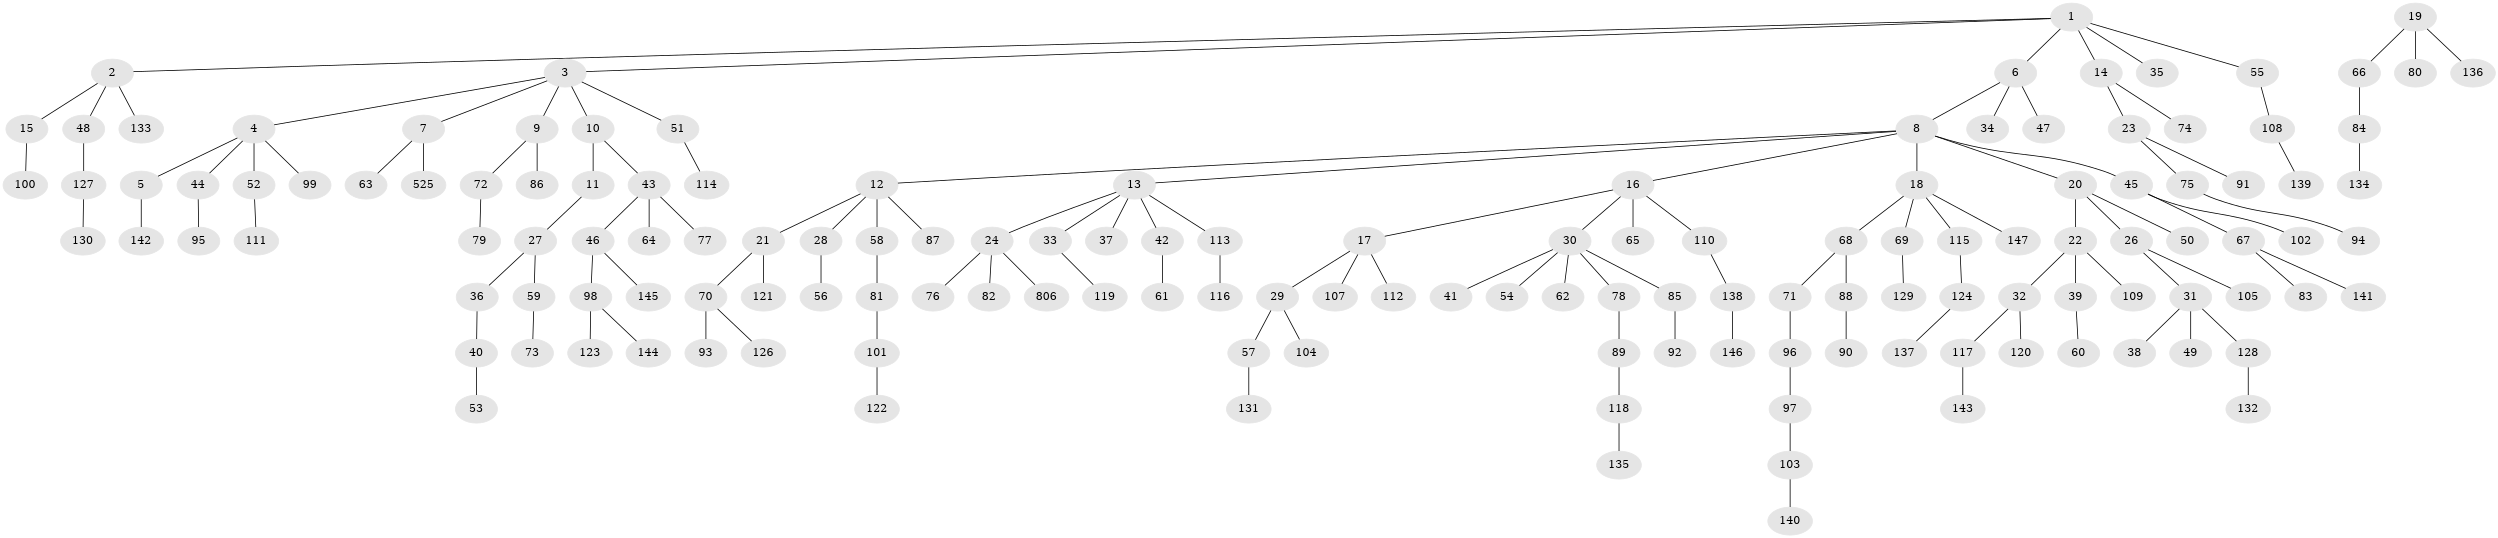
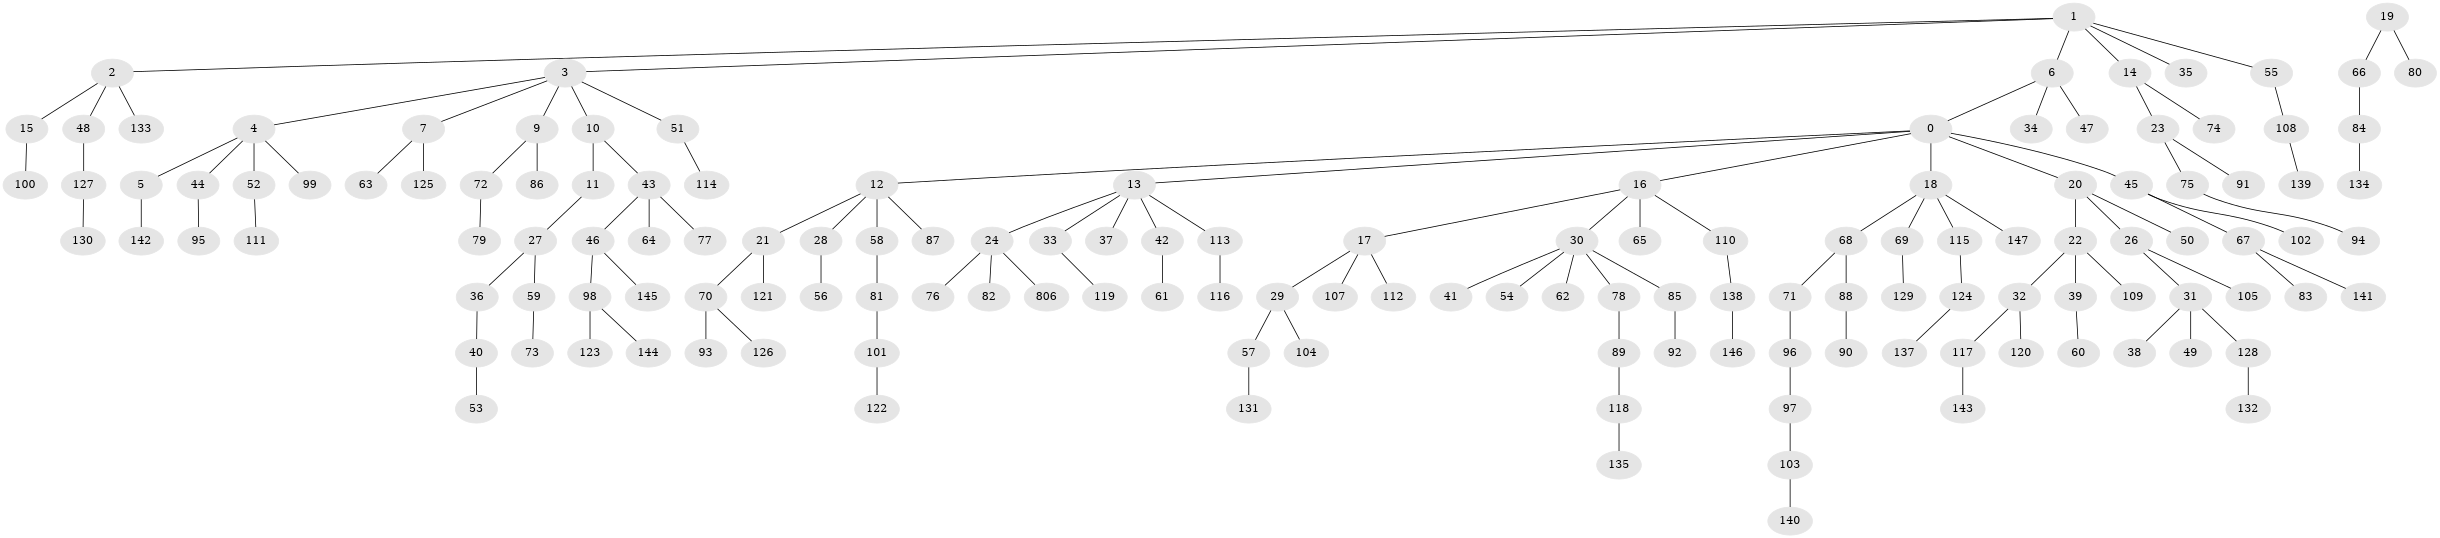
(2473, 73) -> none
(1917, 129) -> (1931, 129)
(424, 185) -> (424, 185)
